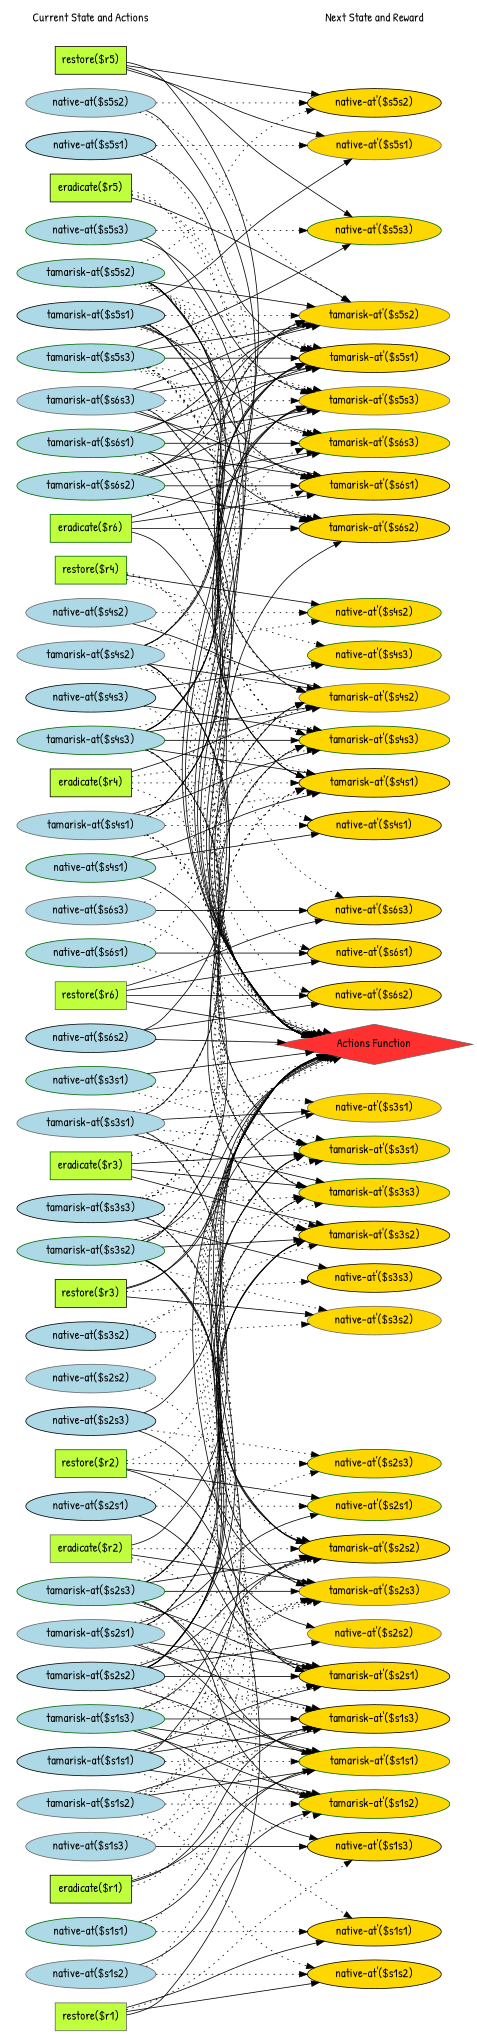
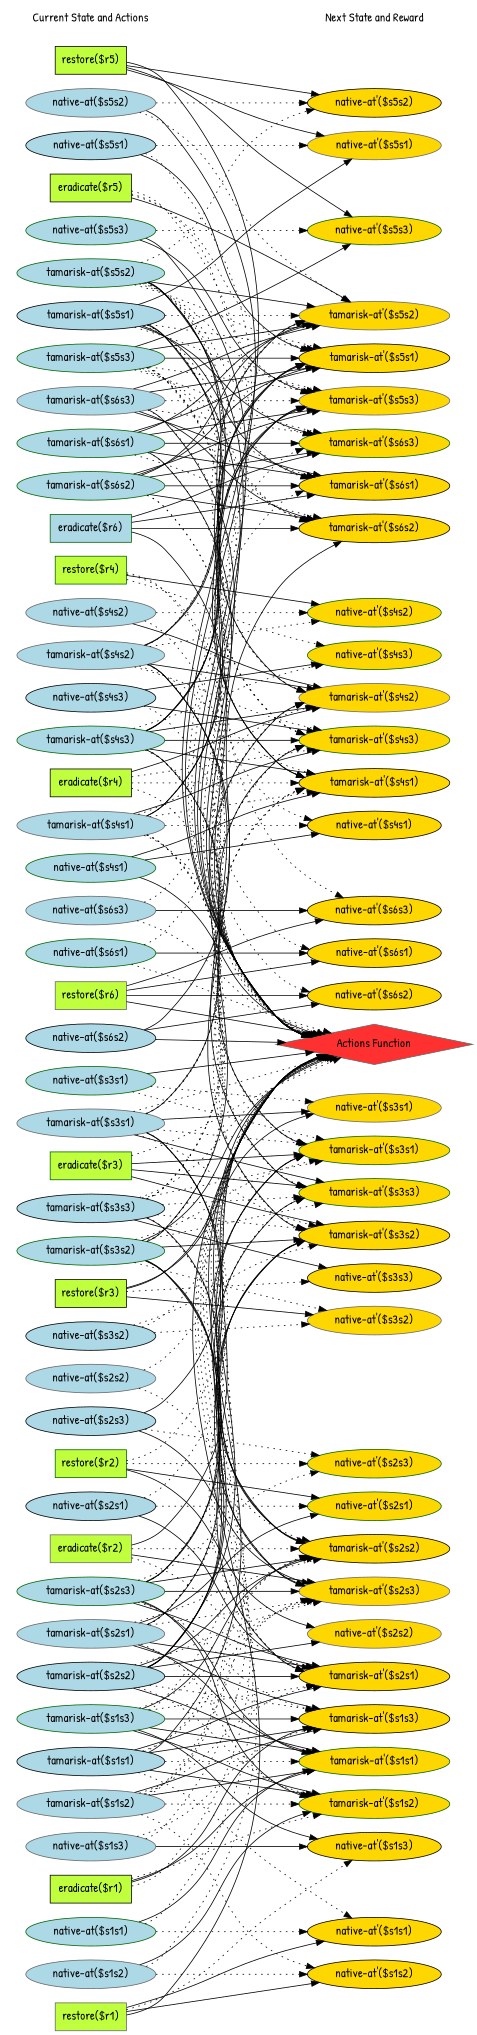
(91, 528) -> (91, 528)
none -> (218, 1360)
